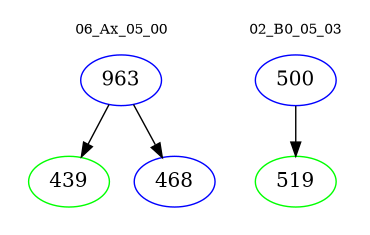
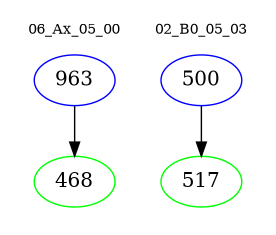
(69, 182) -> none
(175, 182) -> (75, 182)
(296, 182) -> (201, 182)
